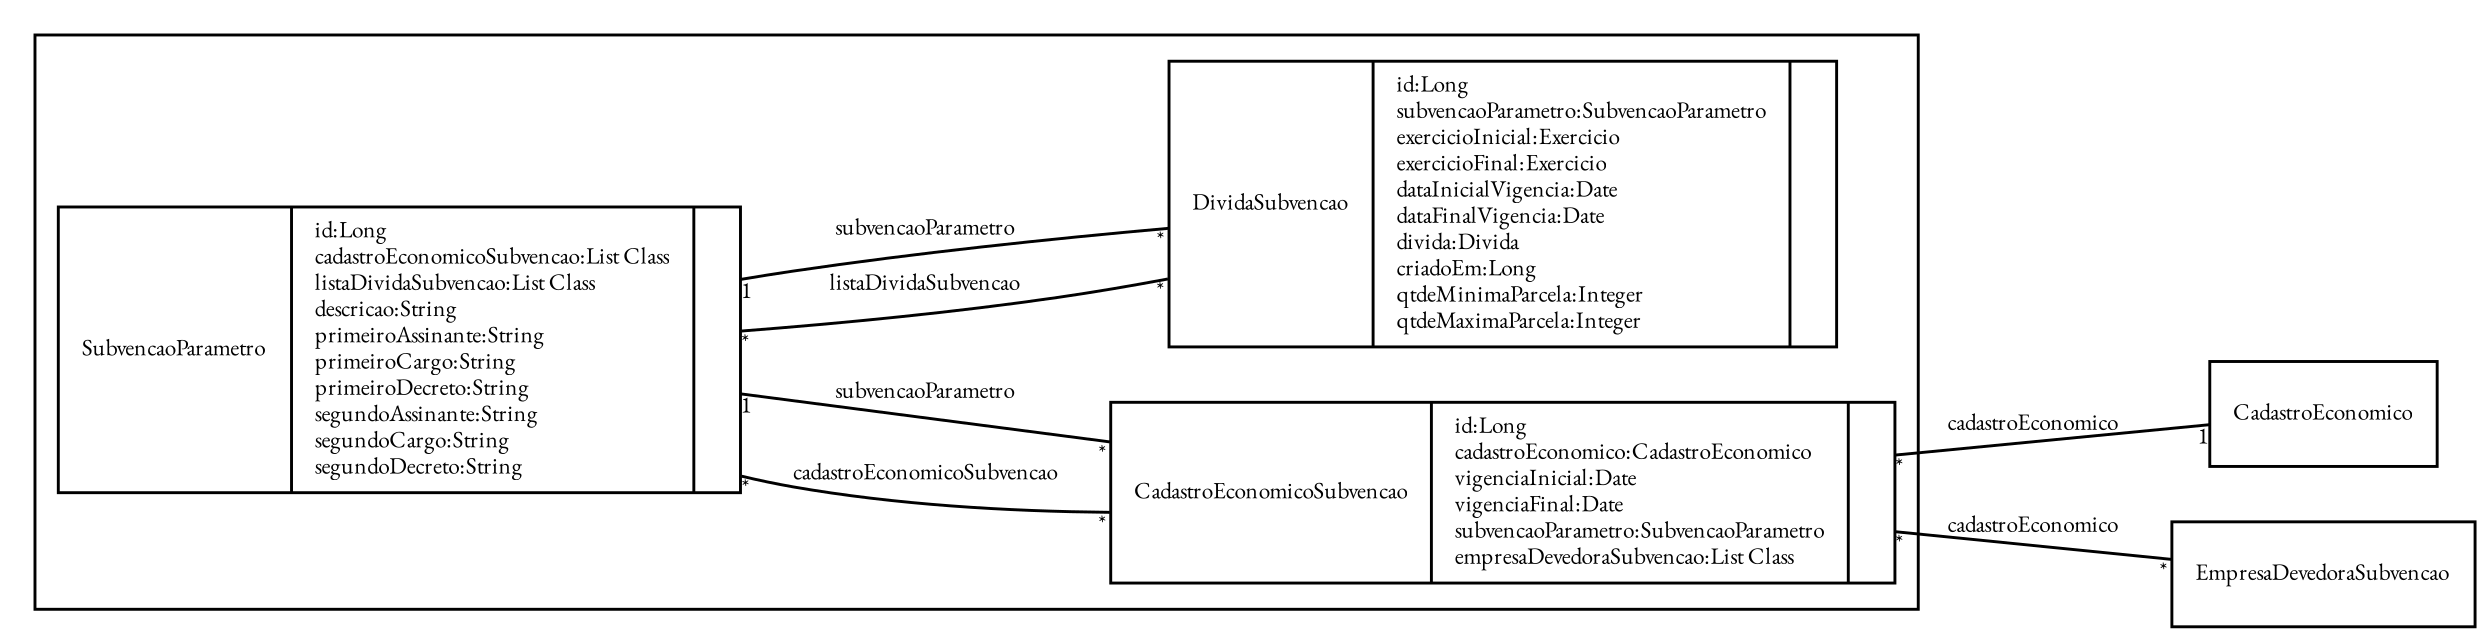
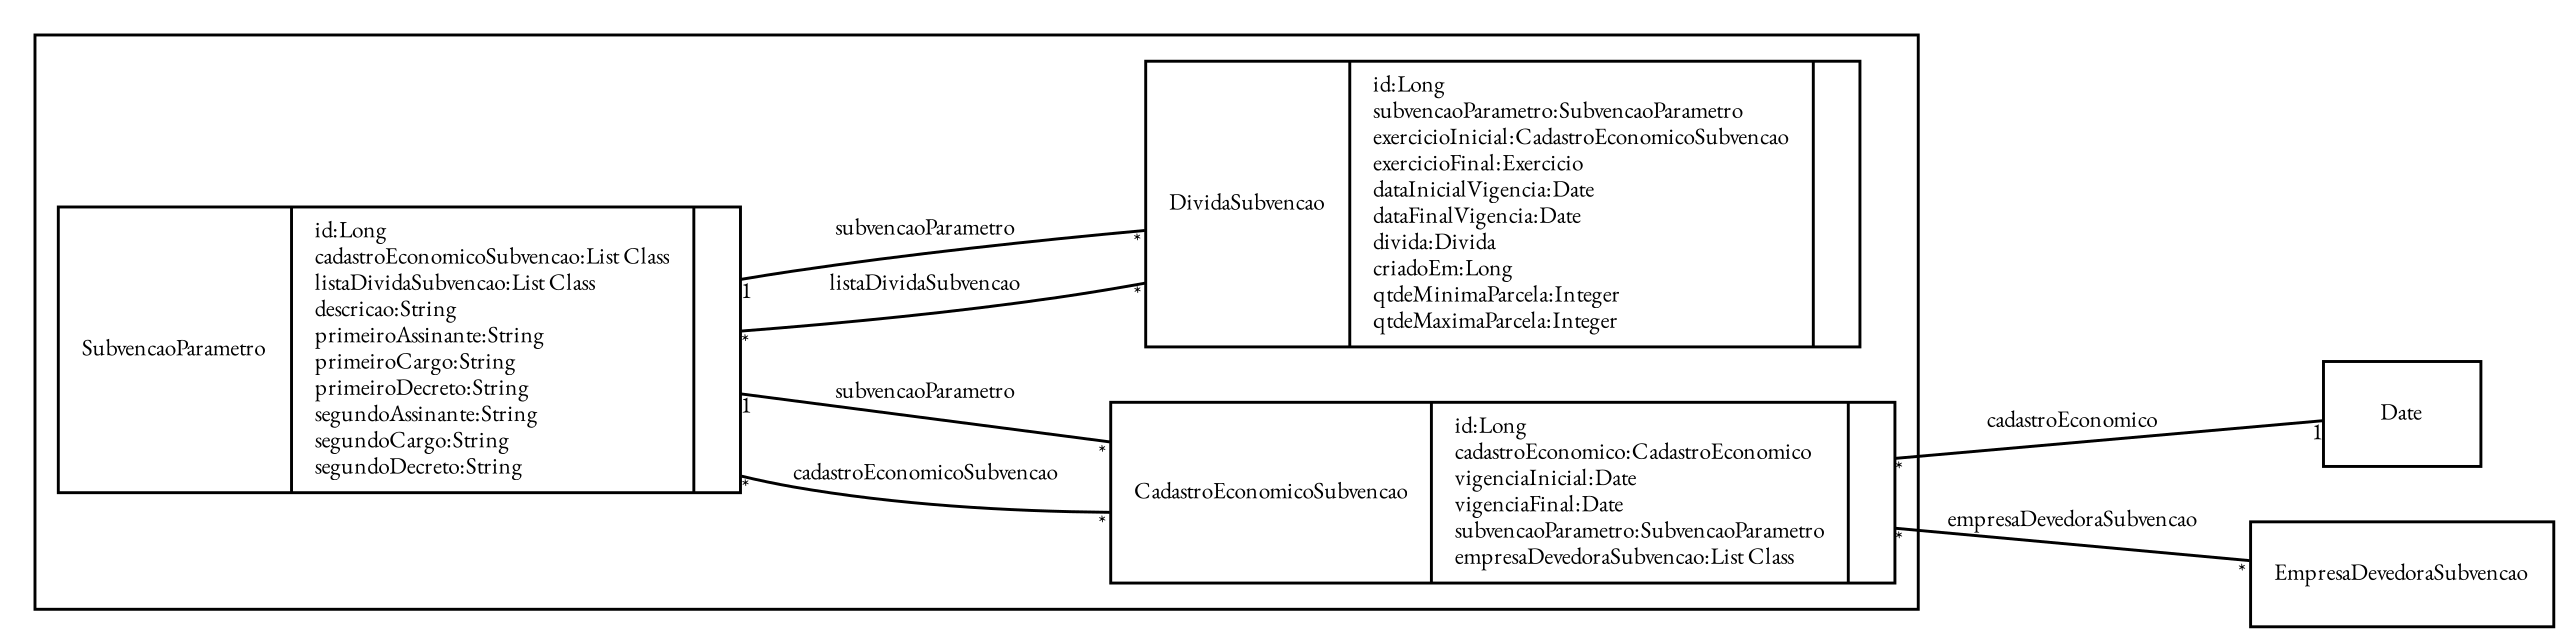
(1509, 137) -> (1582, 137)
(2323, 414) -> (2402, 414)
(2033, 526) -> (2073, 520)
